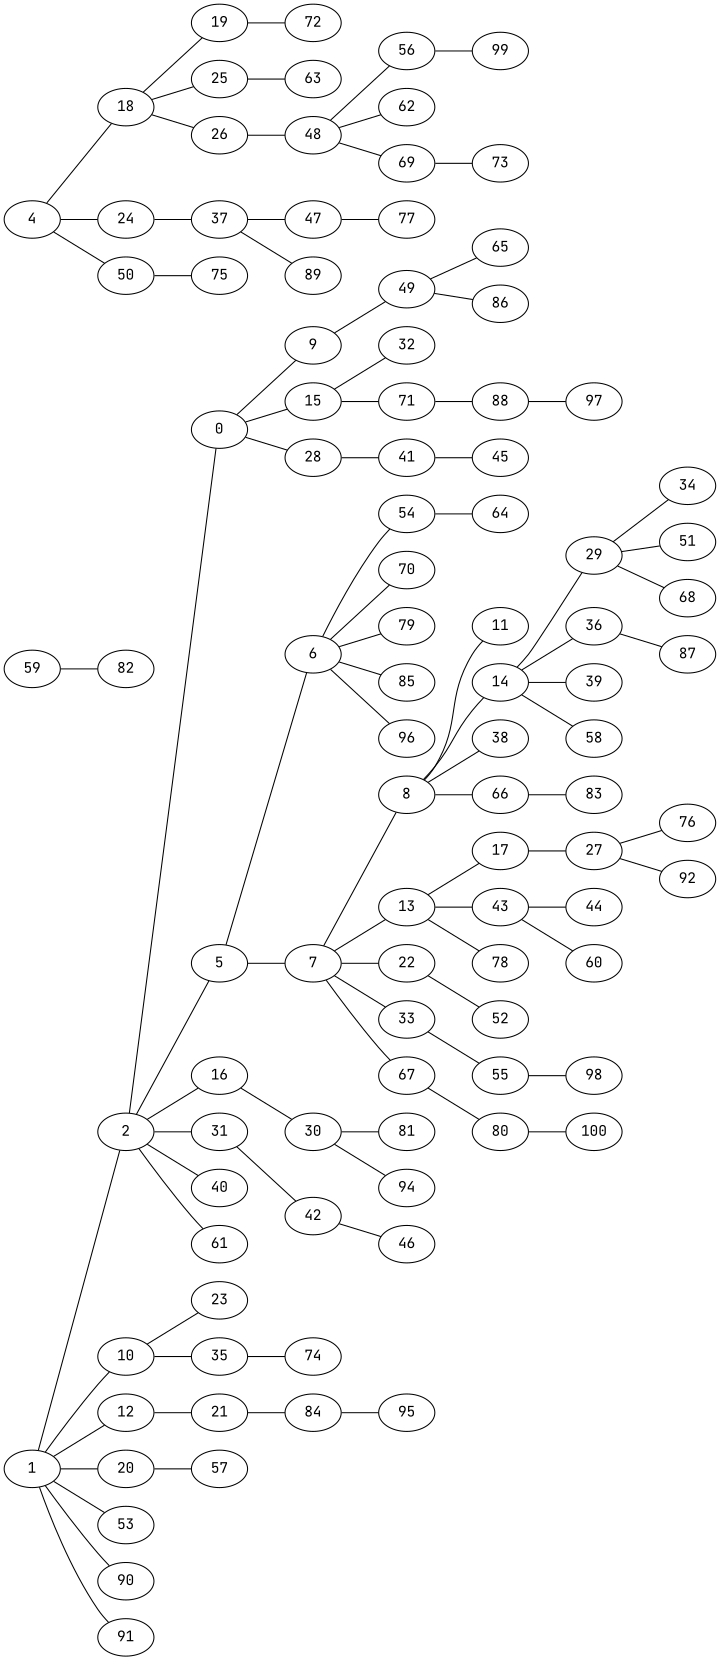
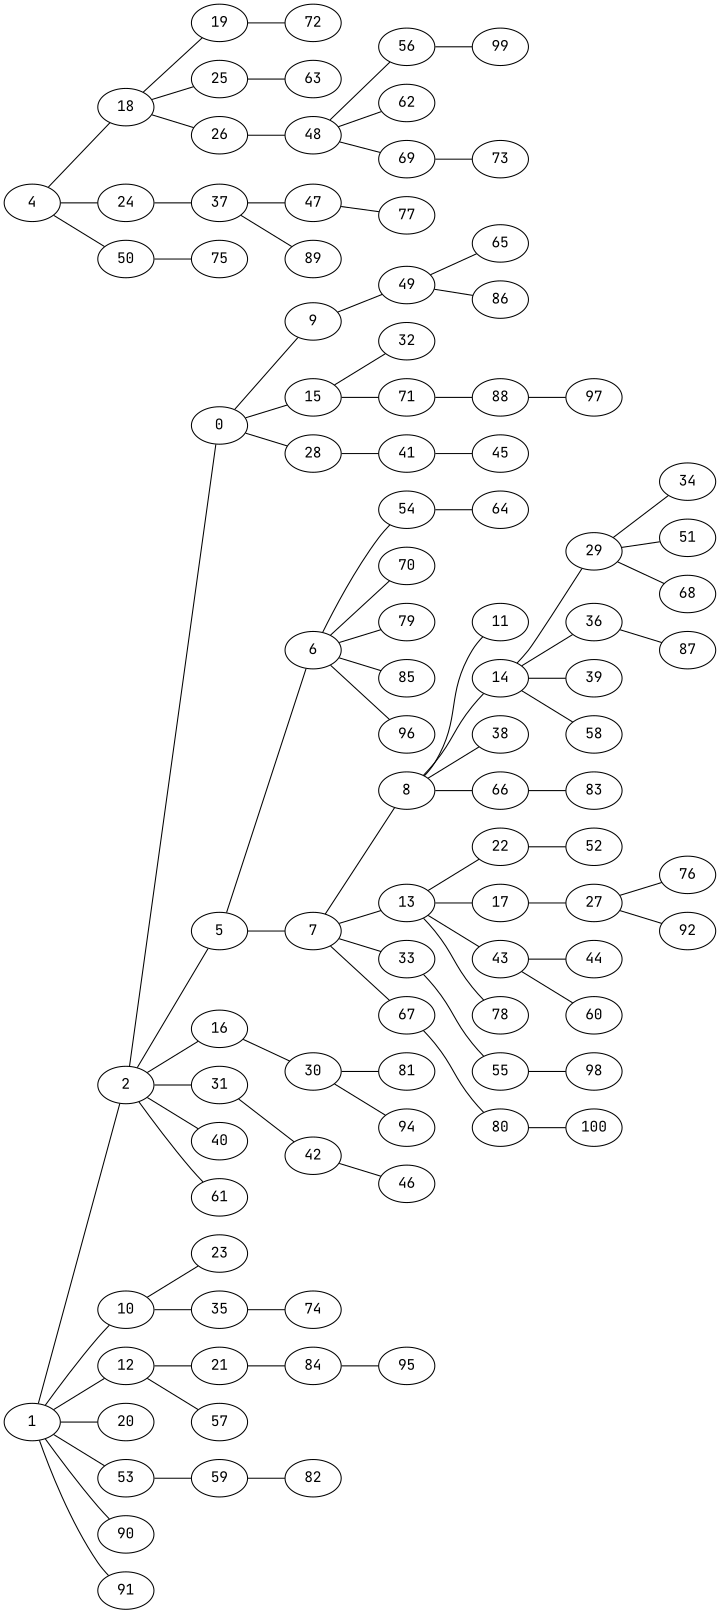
(360, 963) -> (454, 875)
(173, 1469) -> (173, 1394)
none -> (173, 1478)
